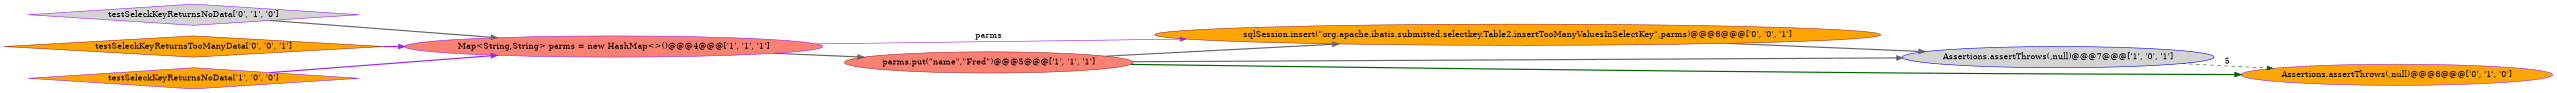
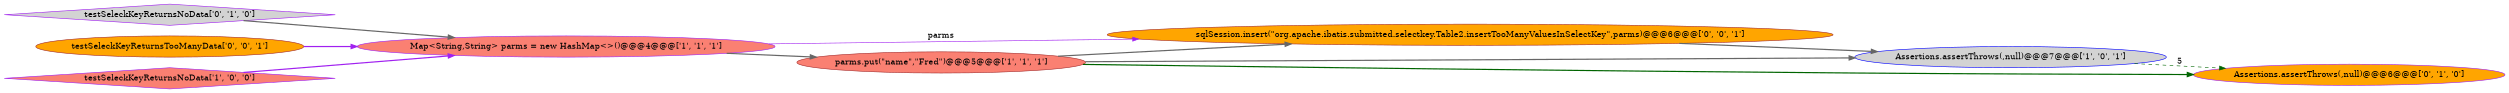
(194, 47) -> (170, 47)
(194, 78) -> (170, 78)
